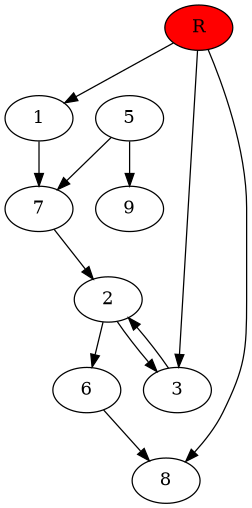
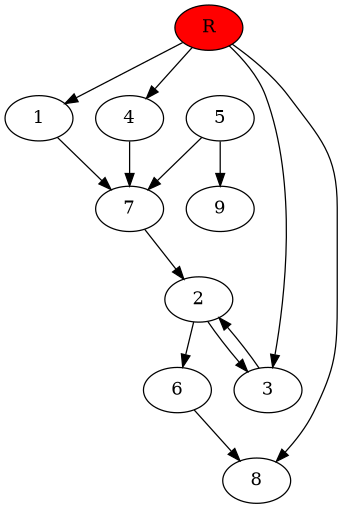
none -> (130, 118)
